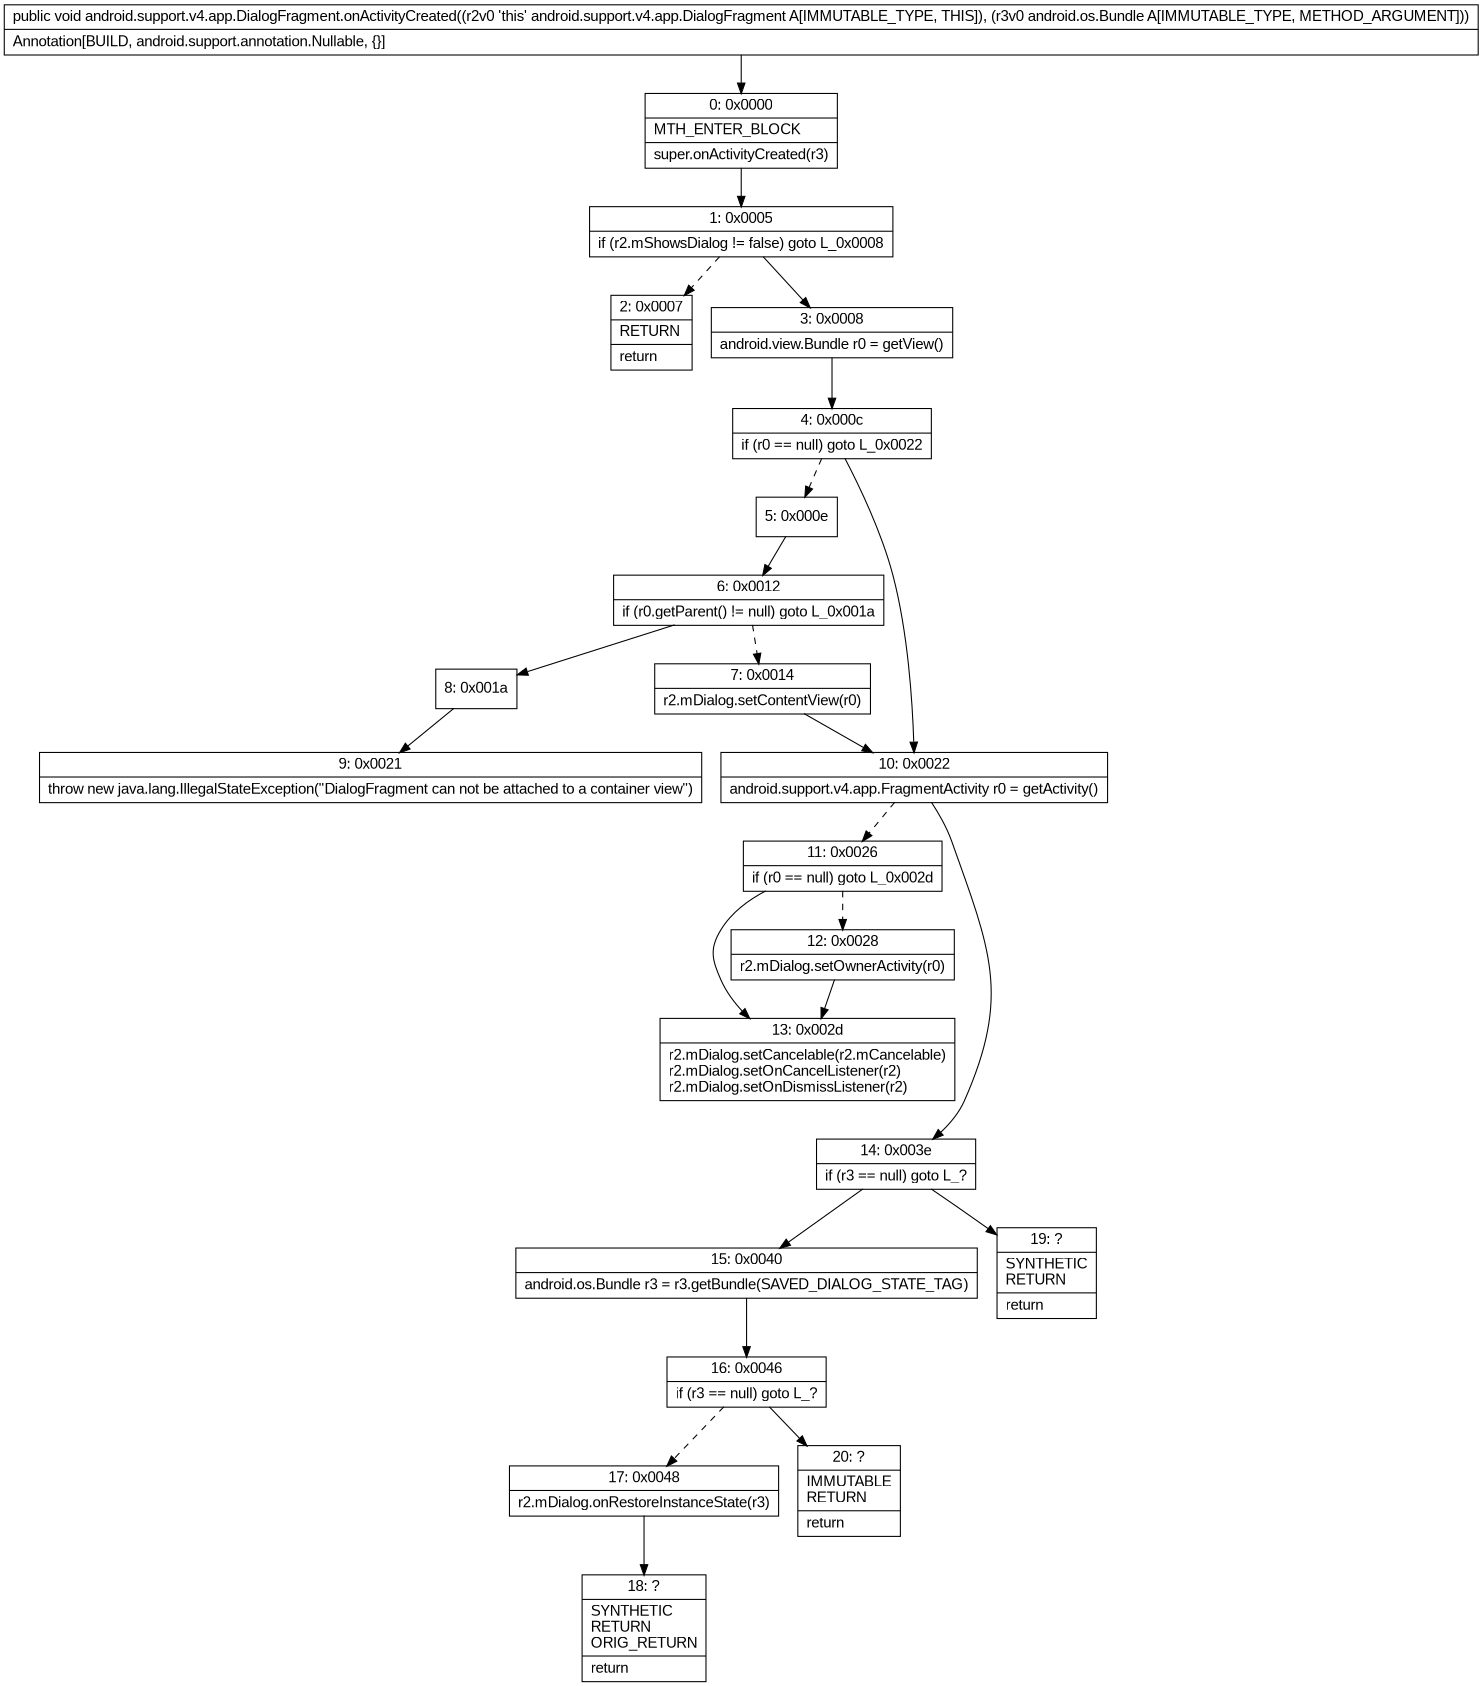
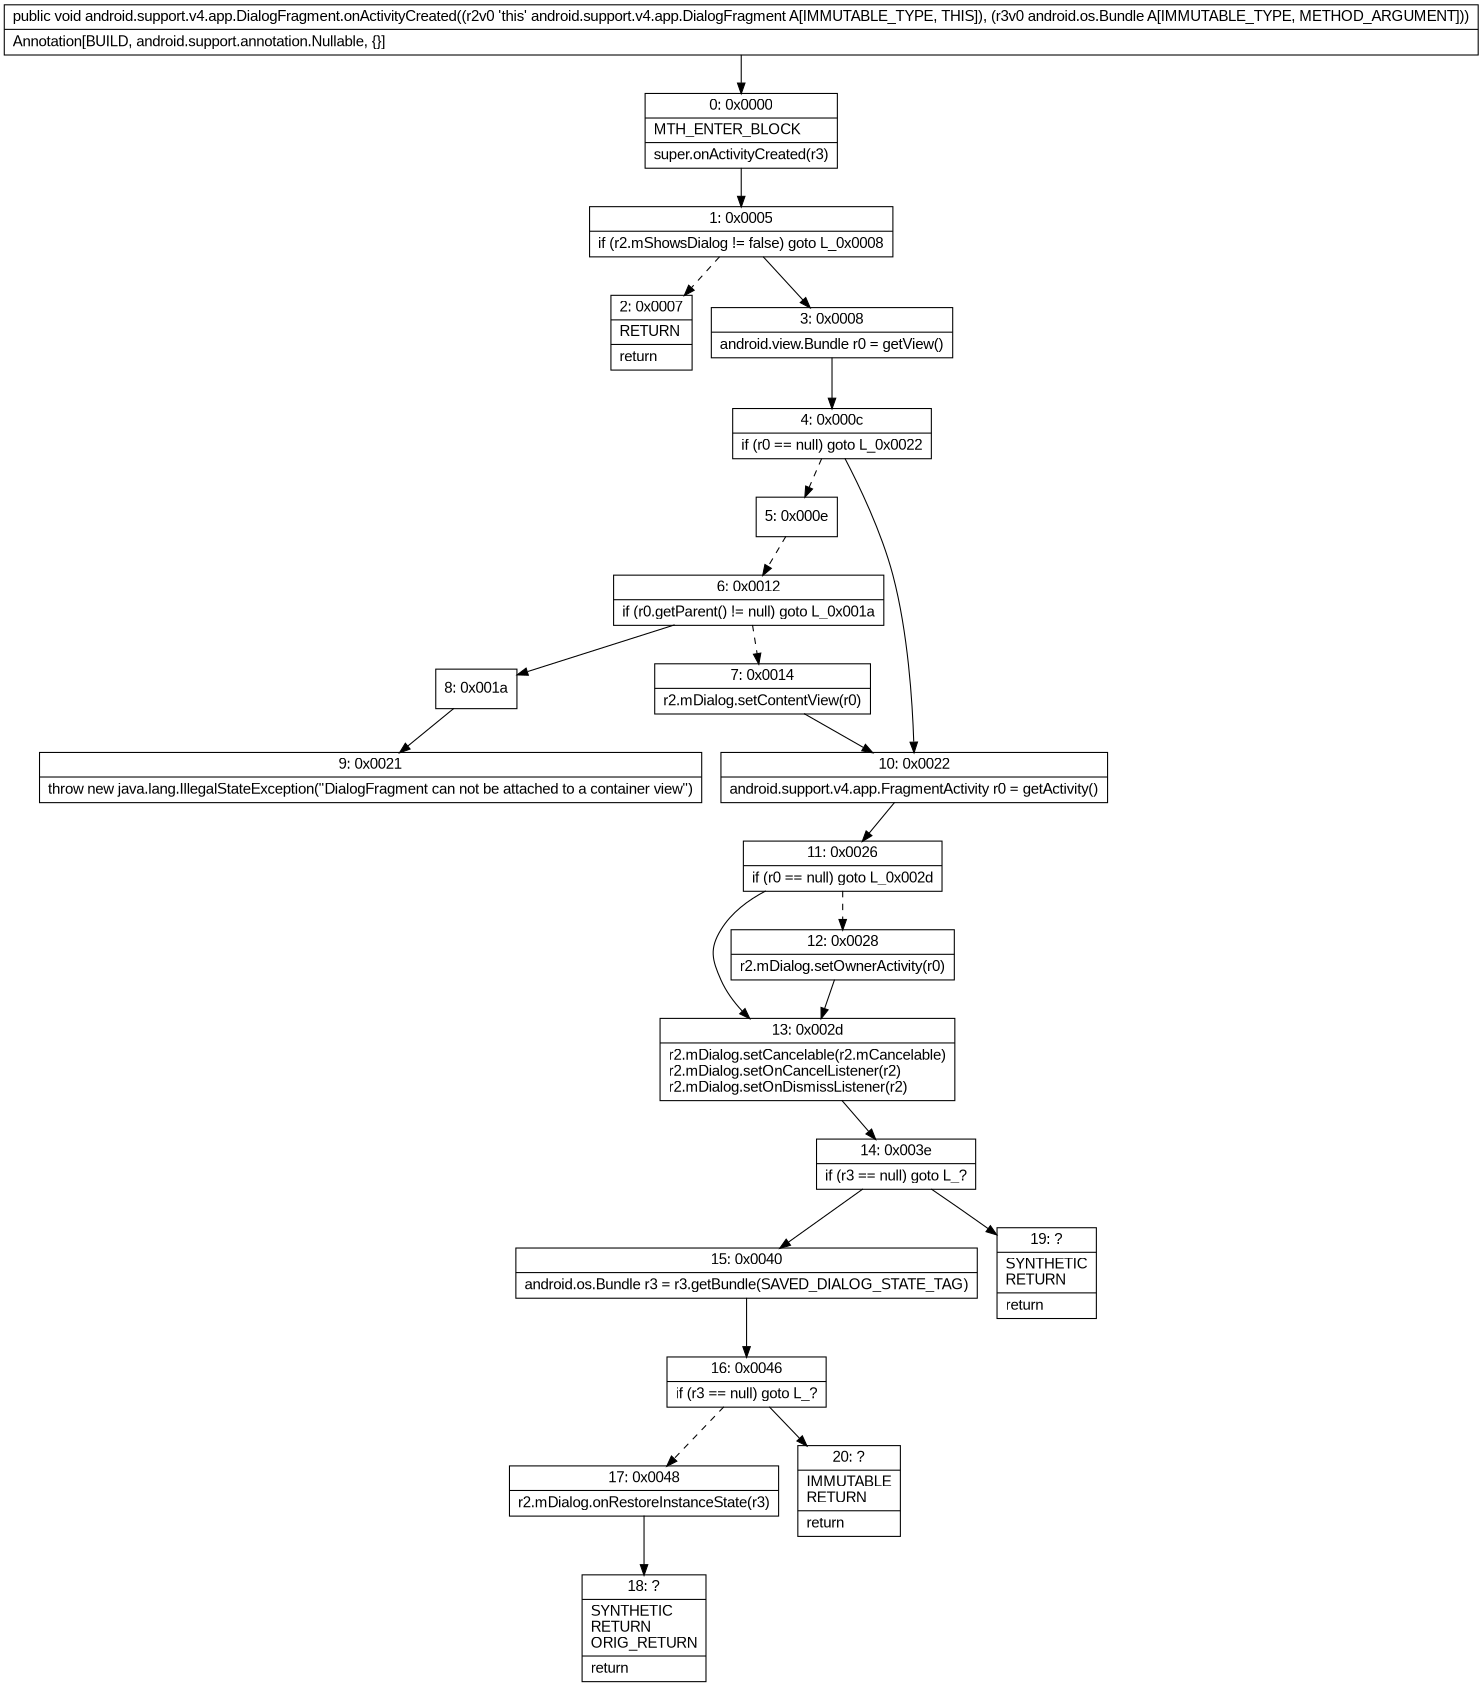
(777, 551) -> (777, 551)
(882, 818) -> (882, 818)
(989, 968) -> (855, 1116)
